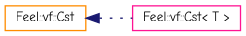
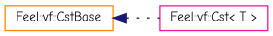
(45, 18) -> (59, 18)
